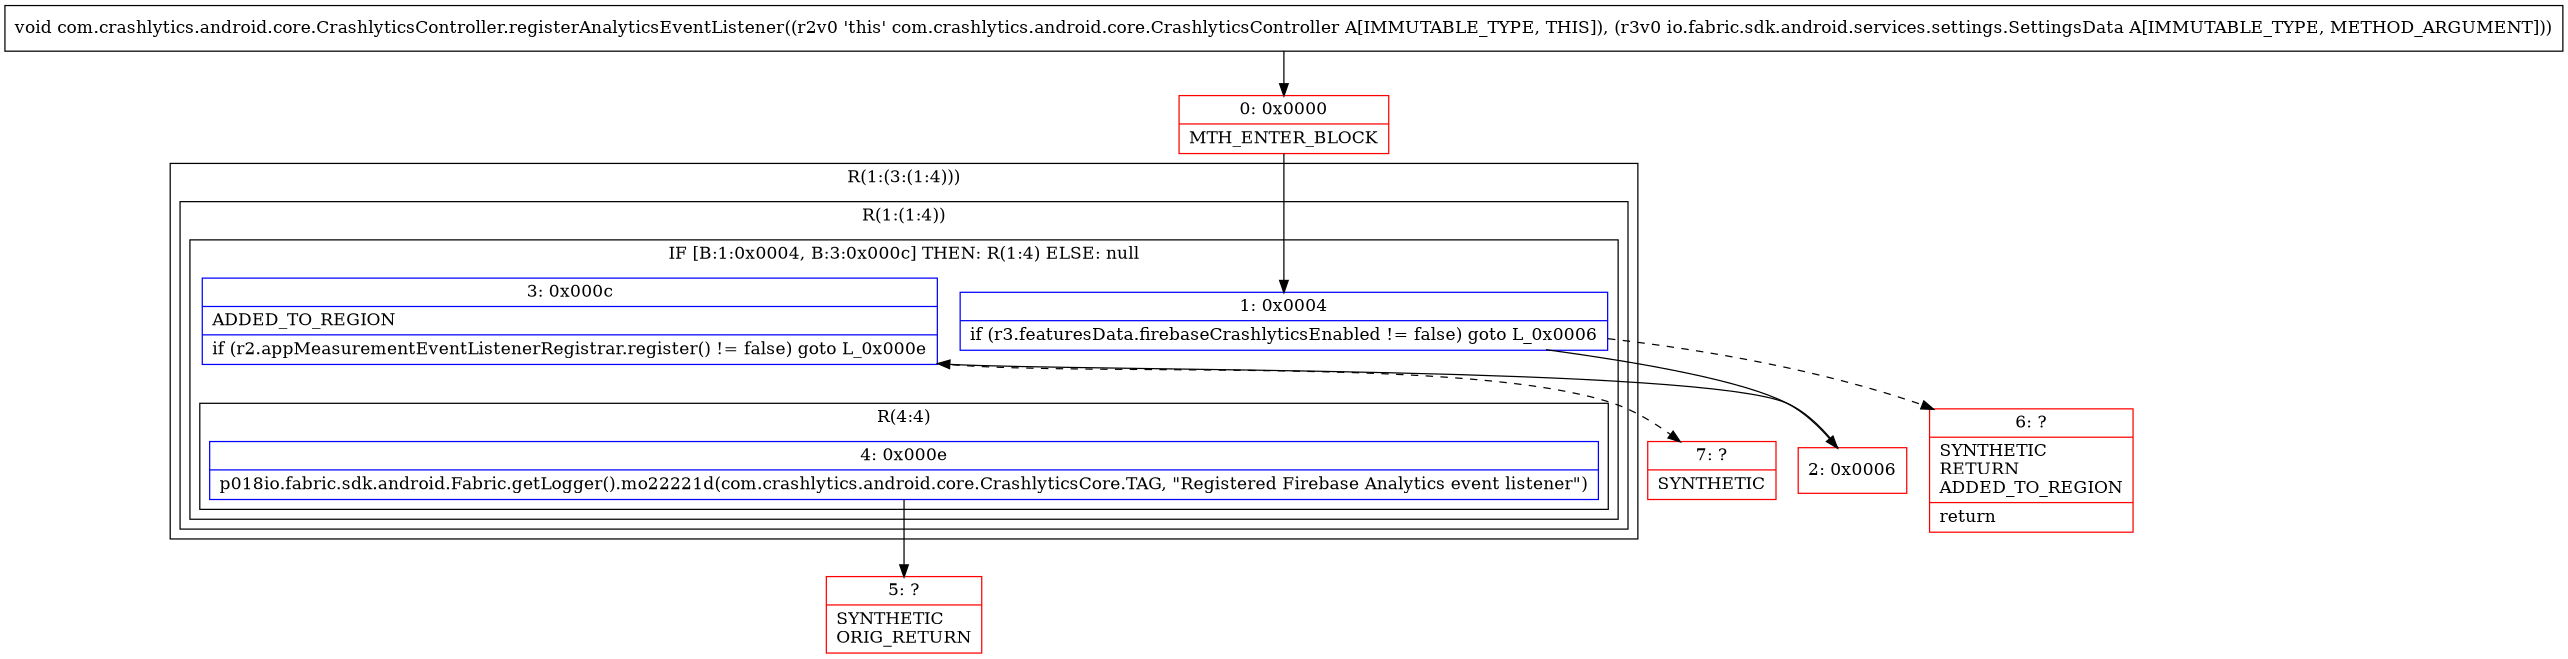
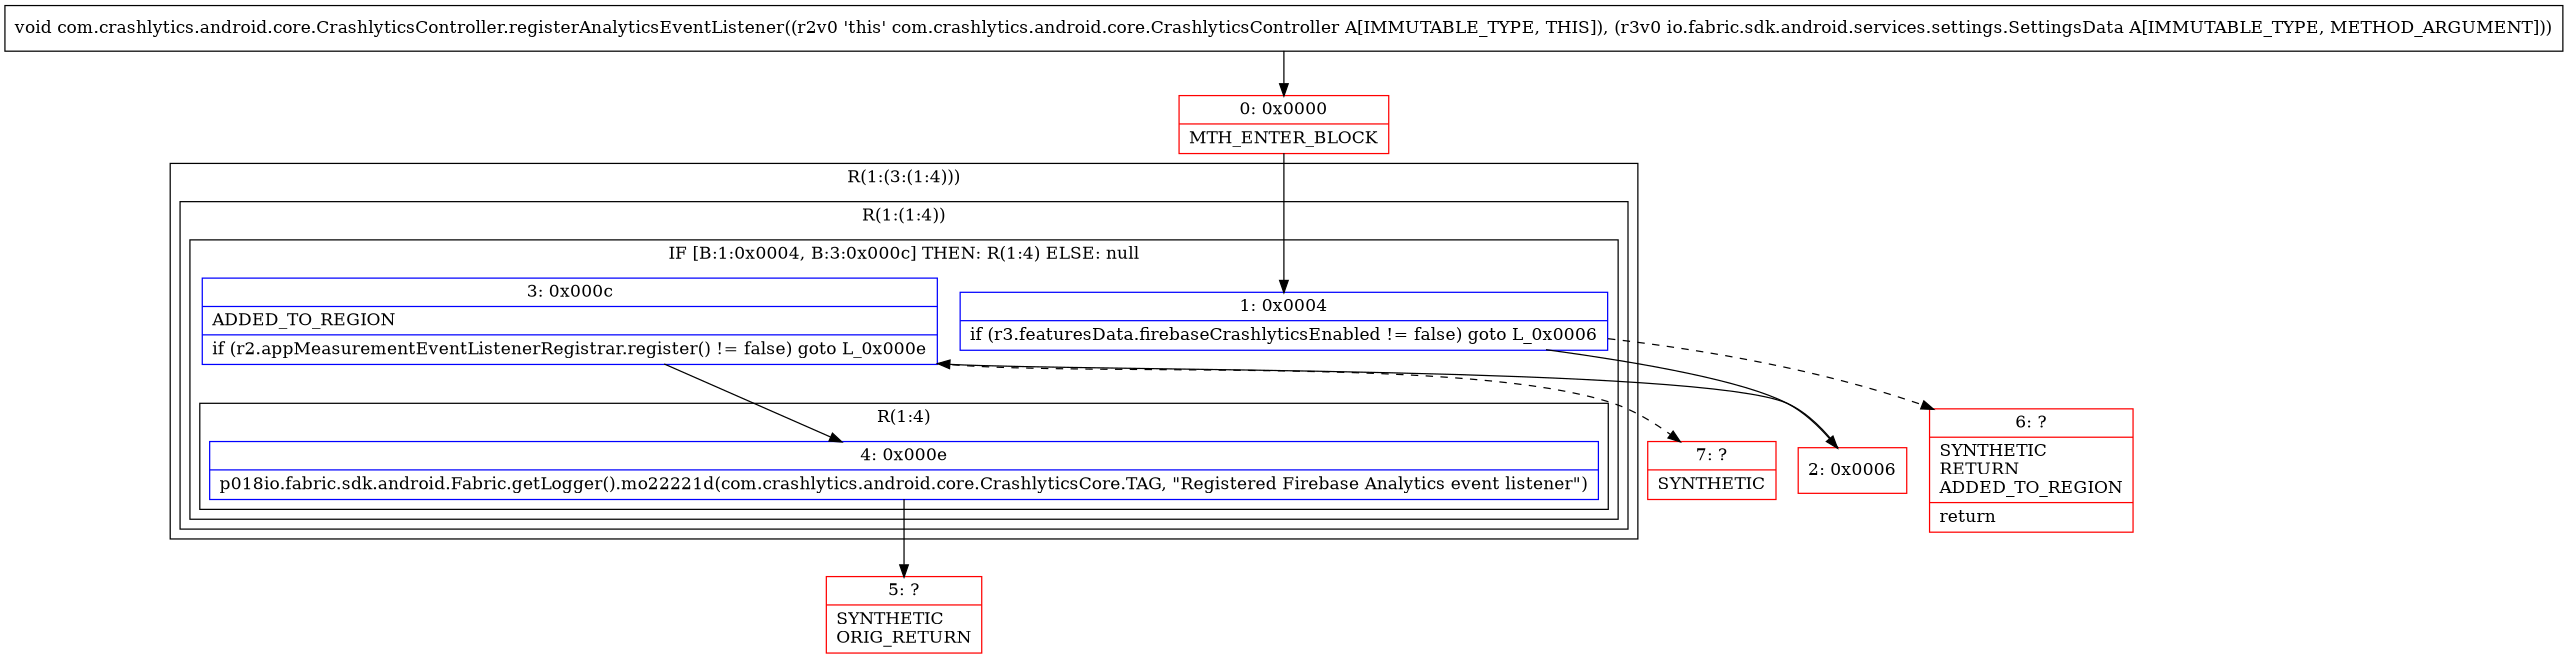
none -> (735, 395)
(904, 417) -> (904, 417)
